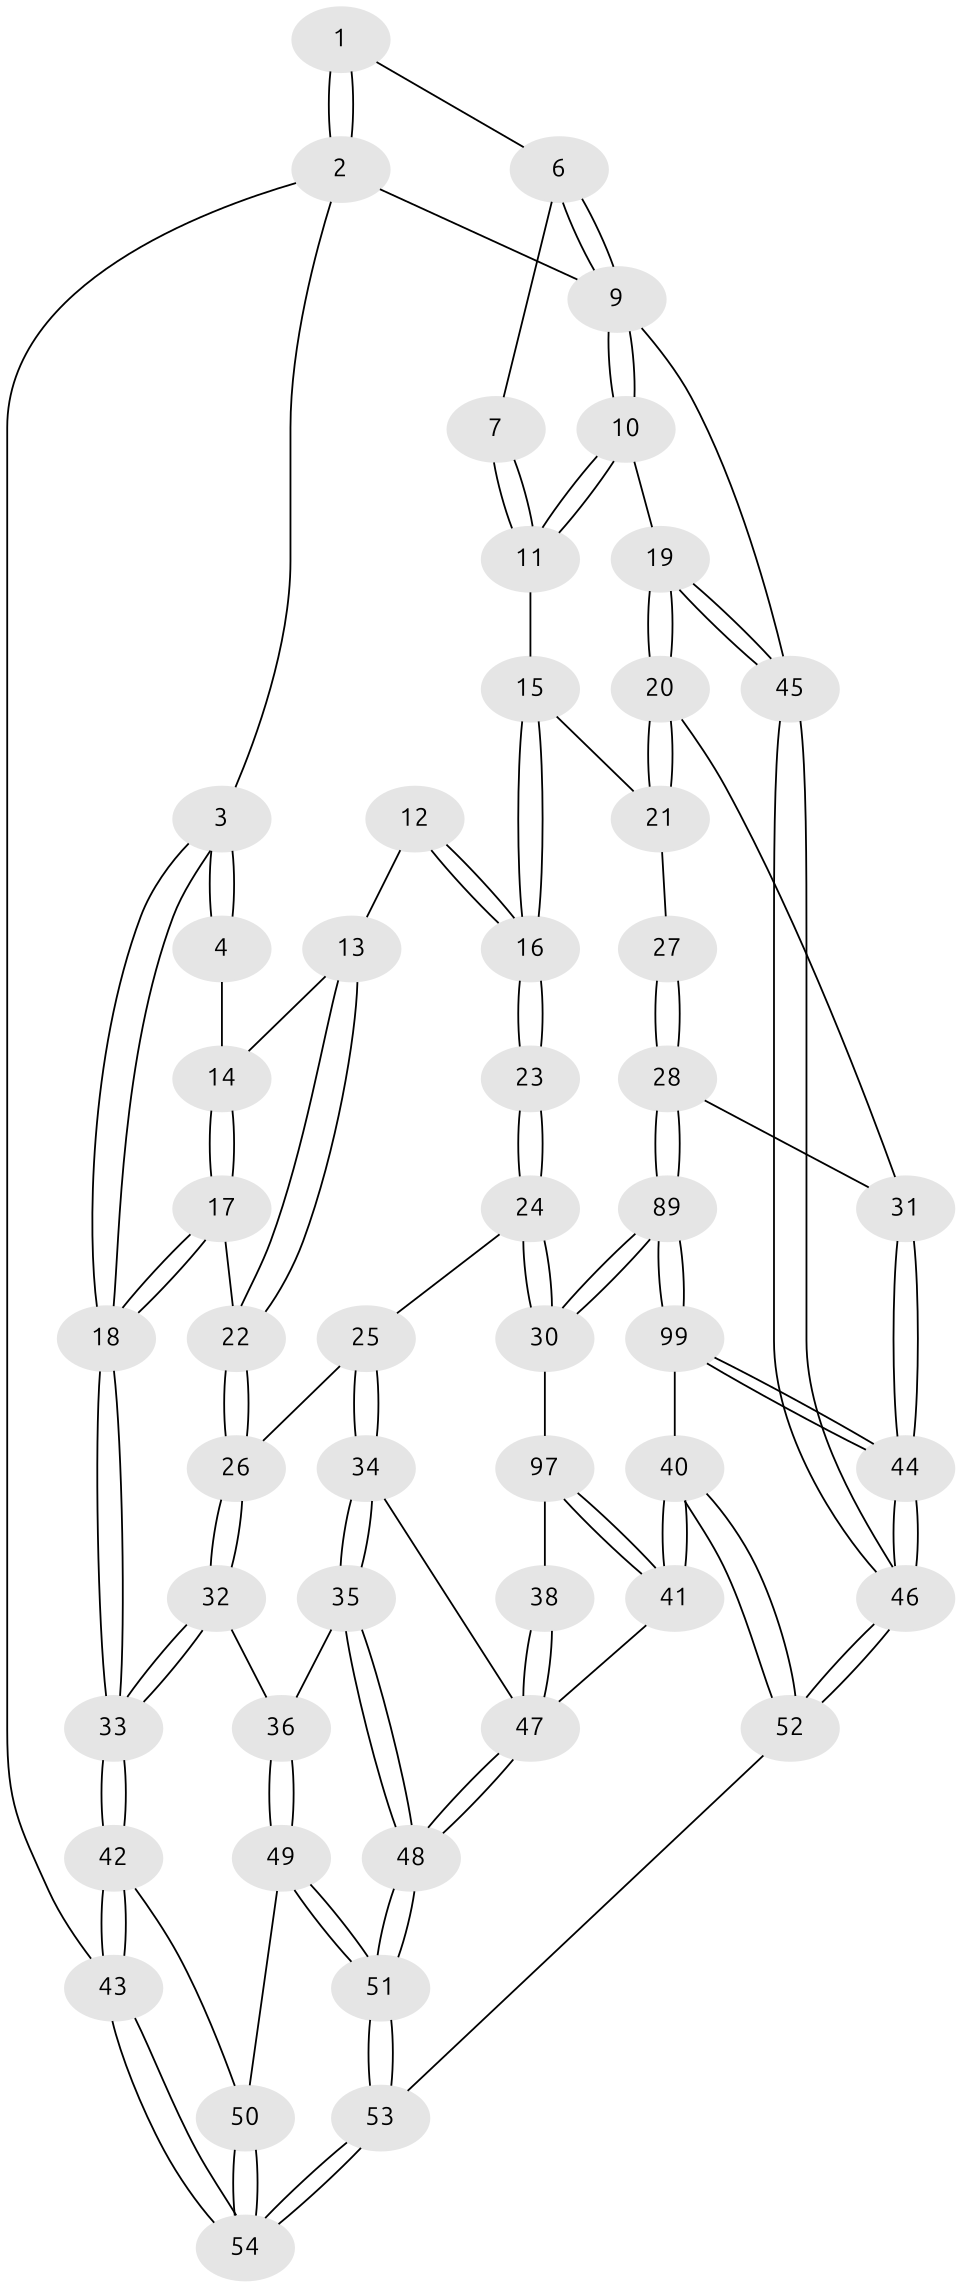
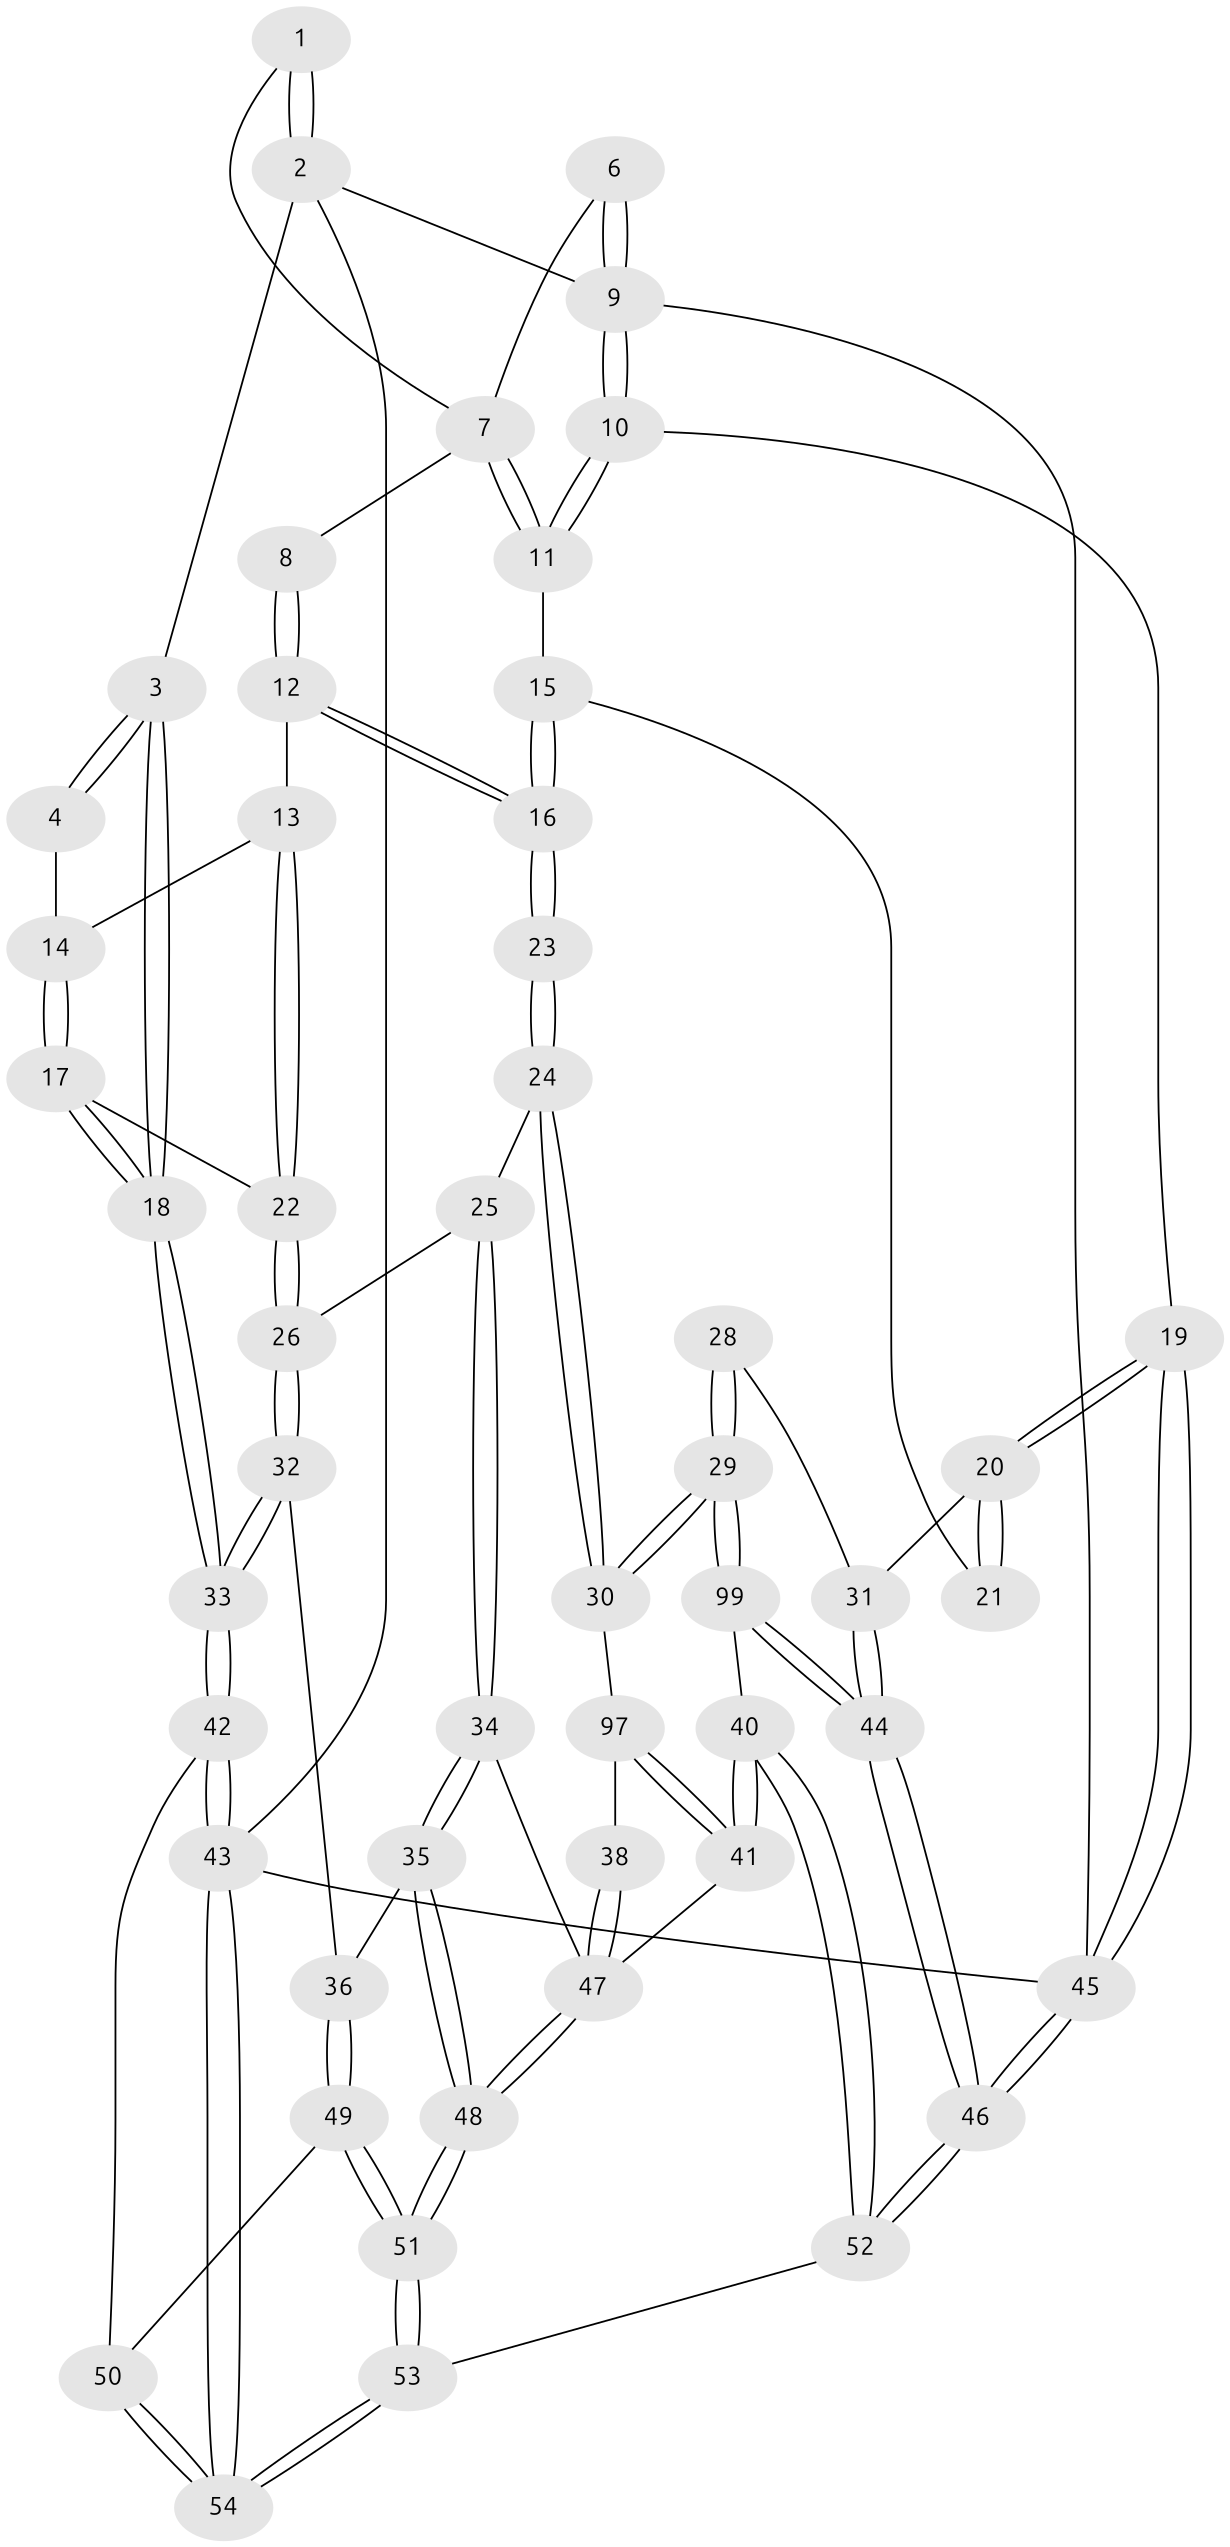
(450, 105) -> (284, 276)
none -> (287, 559)
(668, 949) -> none
(668, 1209) -> (723, 1469)
none -> (630, 1934)
